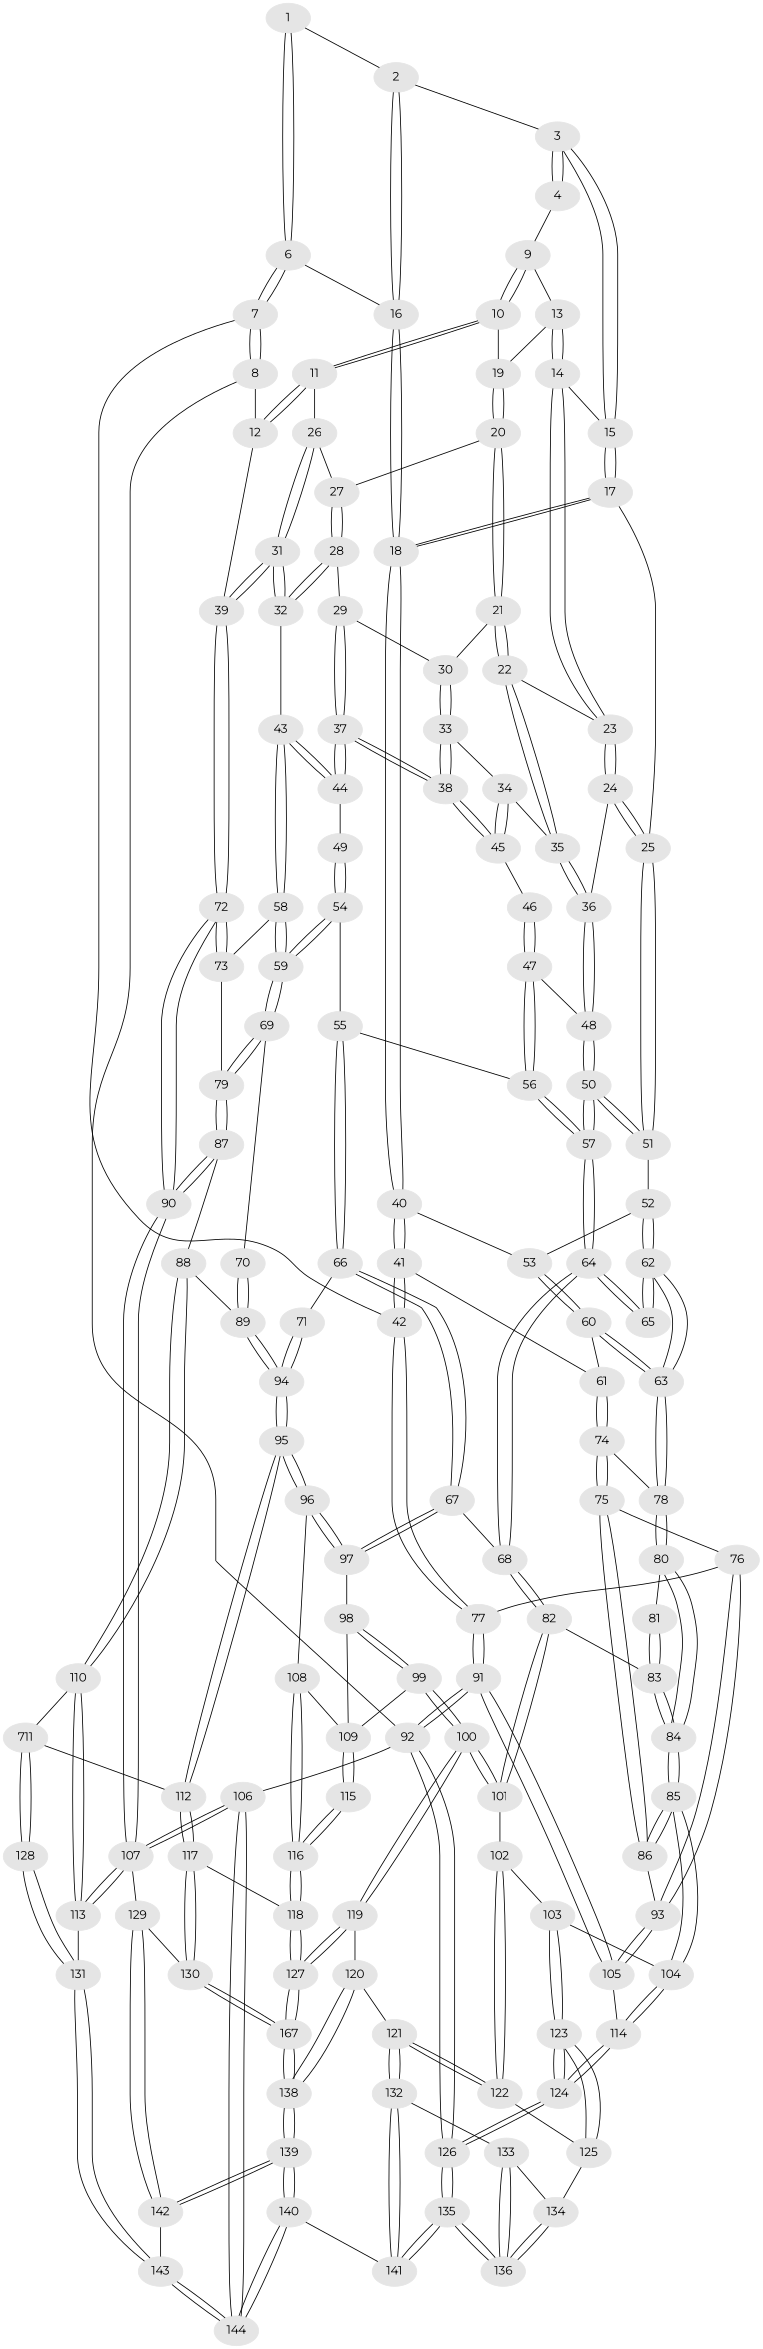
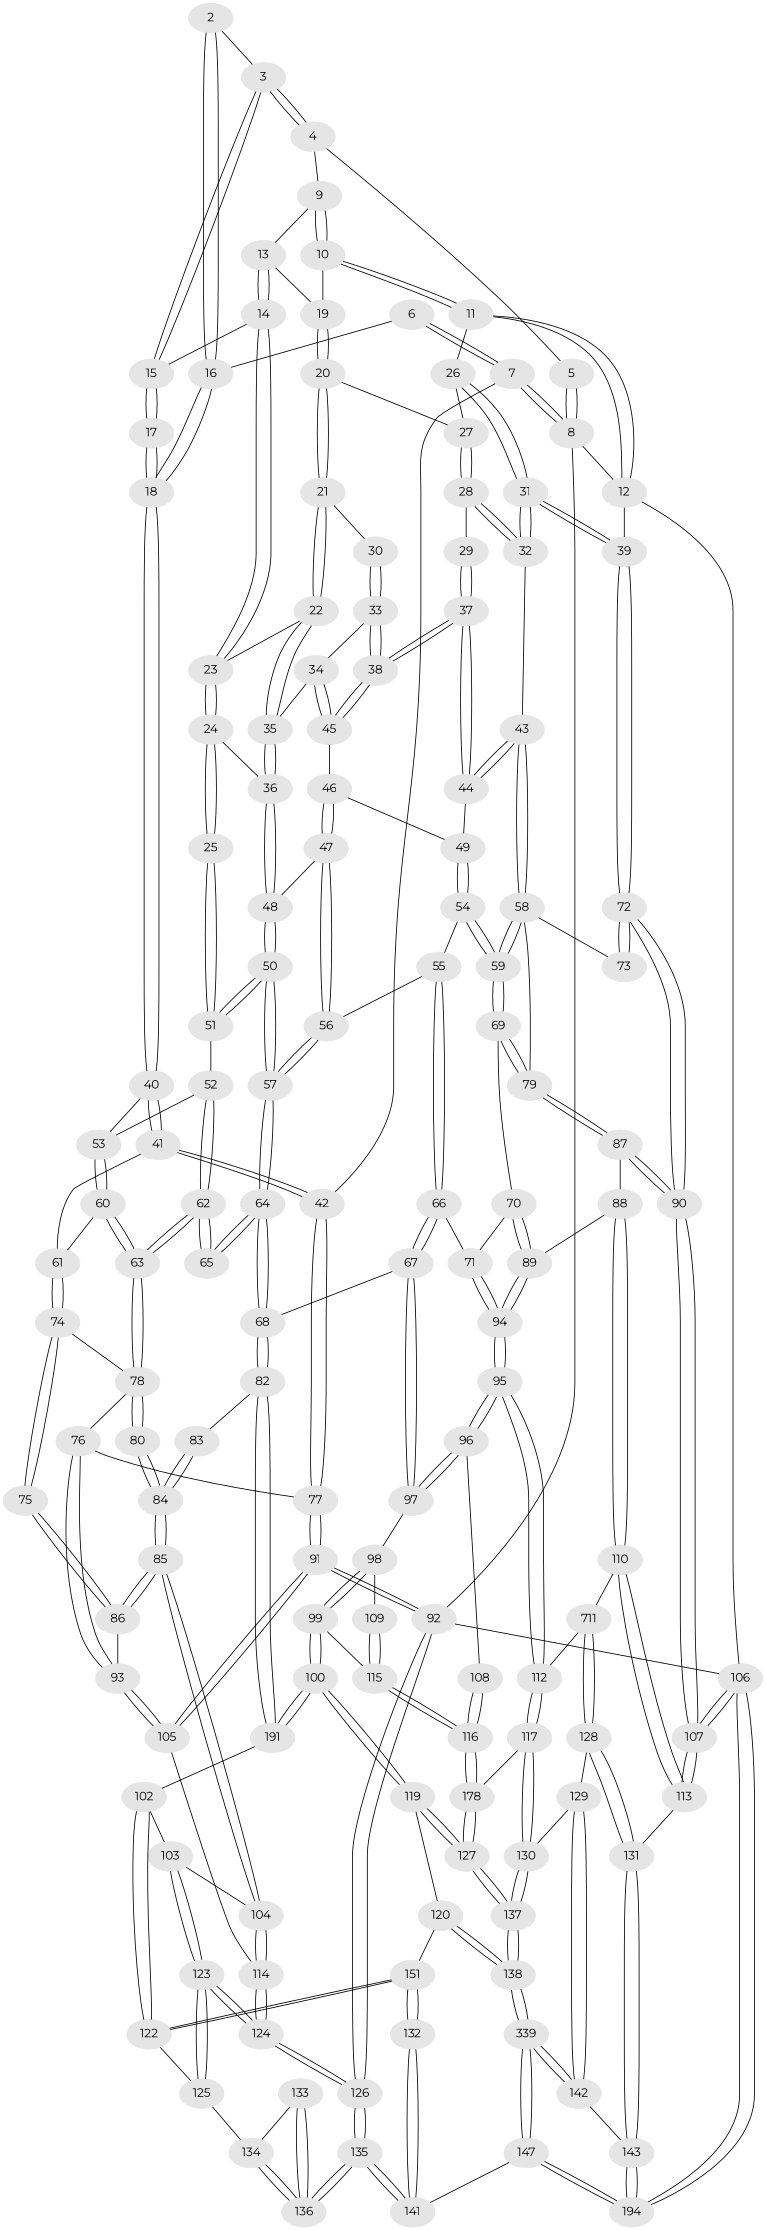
(288, 18) -> none
none -> (572, 374)
(393, 641) -> none
(656, 666) -> none
none -> (396, 819)
(222, 1026) -> (530, 996)
none -> (733, 1063)
none -> (492, 1234)
(674, 1533) -> (108, 1412)
(655, 1619) -> none
(323, 1708) -> none
(384, 1708) -> (345, 1649)
(500, 1797) -> (273, 1738)
(134, 1886) -> (584, 1767)
(296, 1916) -> (472, 1797)
(289, 2034) -> (513, 1916)
(395, 2034) -> (413, 1975)
(447, 2121) -> none
(289, 2153) -> (526, 2034)
(289, 2212) -> (526, 2153)
(236, 2331) -> (632, 2212)
